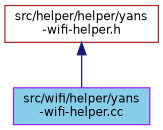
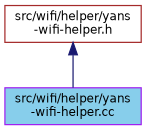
(82, 24) -> (73, 24)
